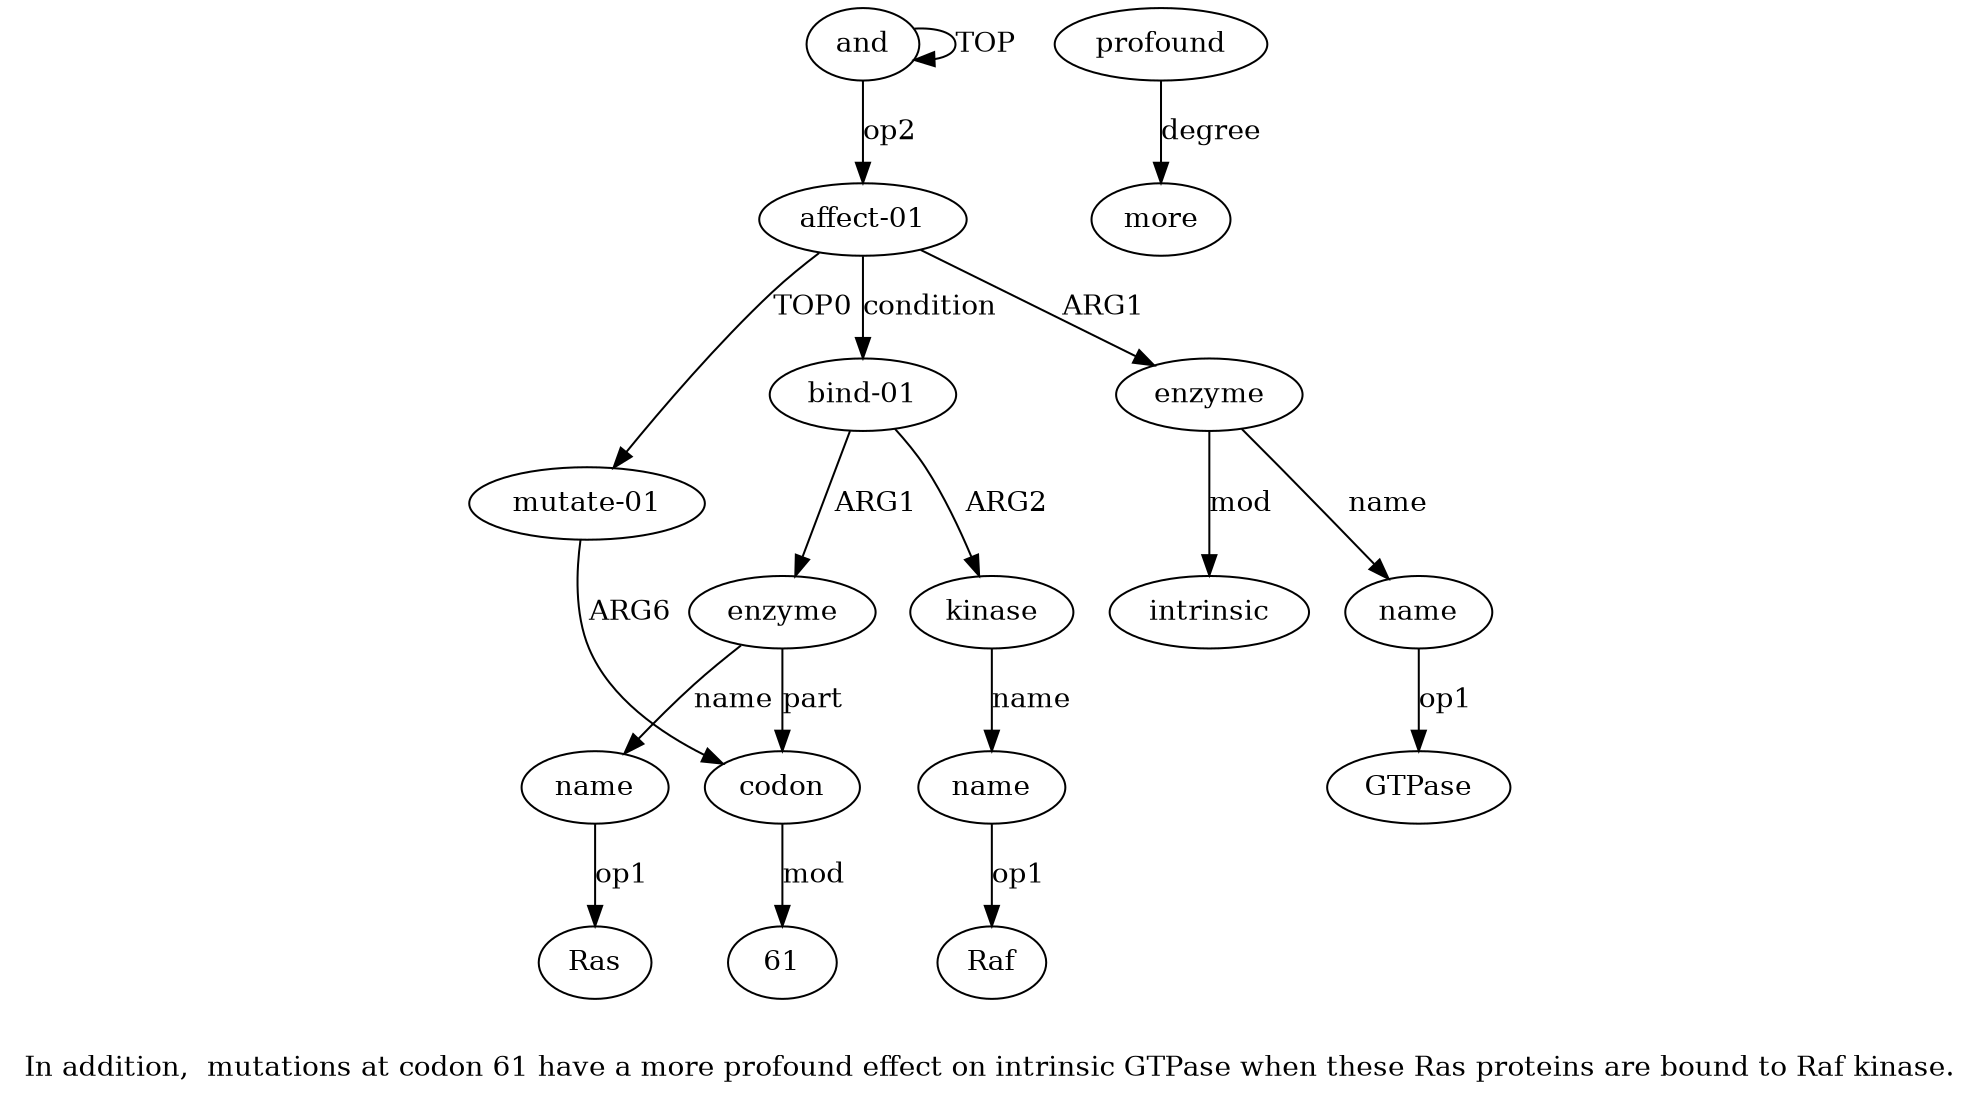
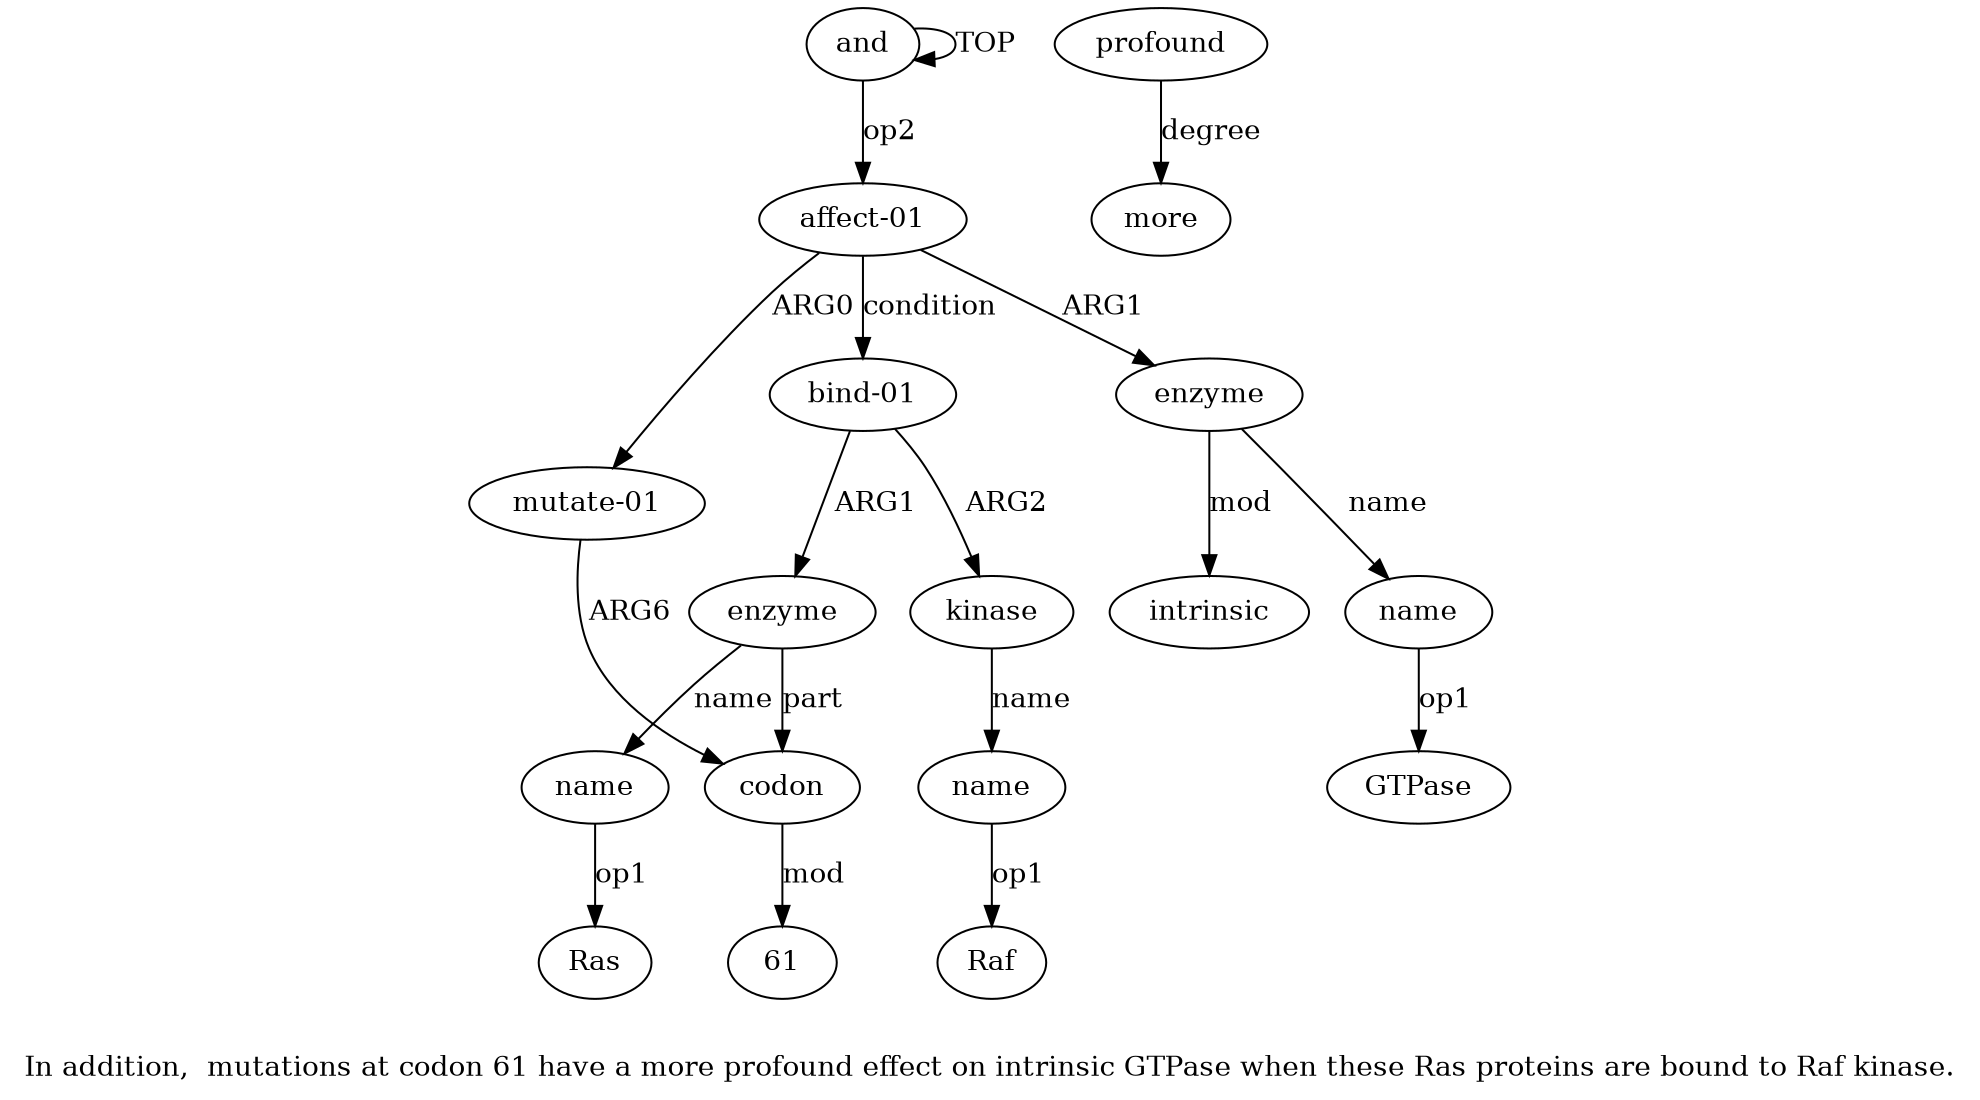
(814, 307) -> (814, 307)
